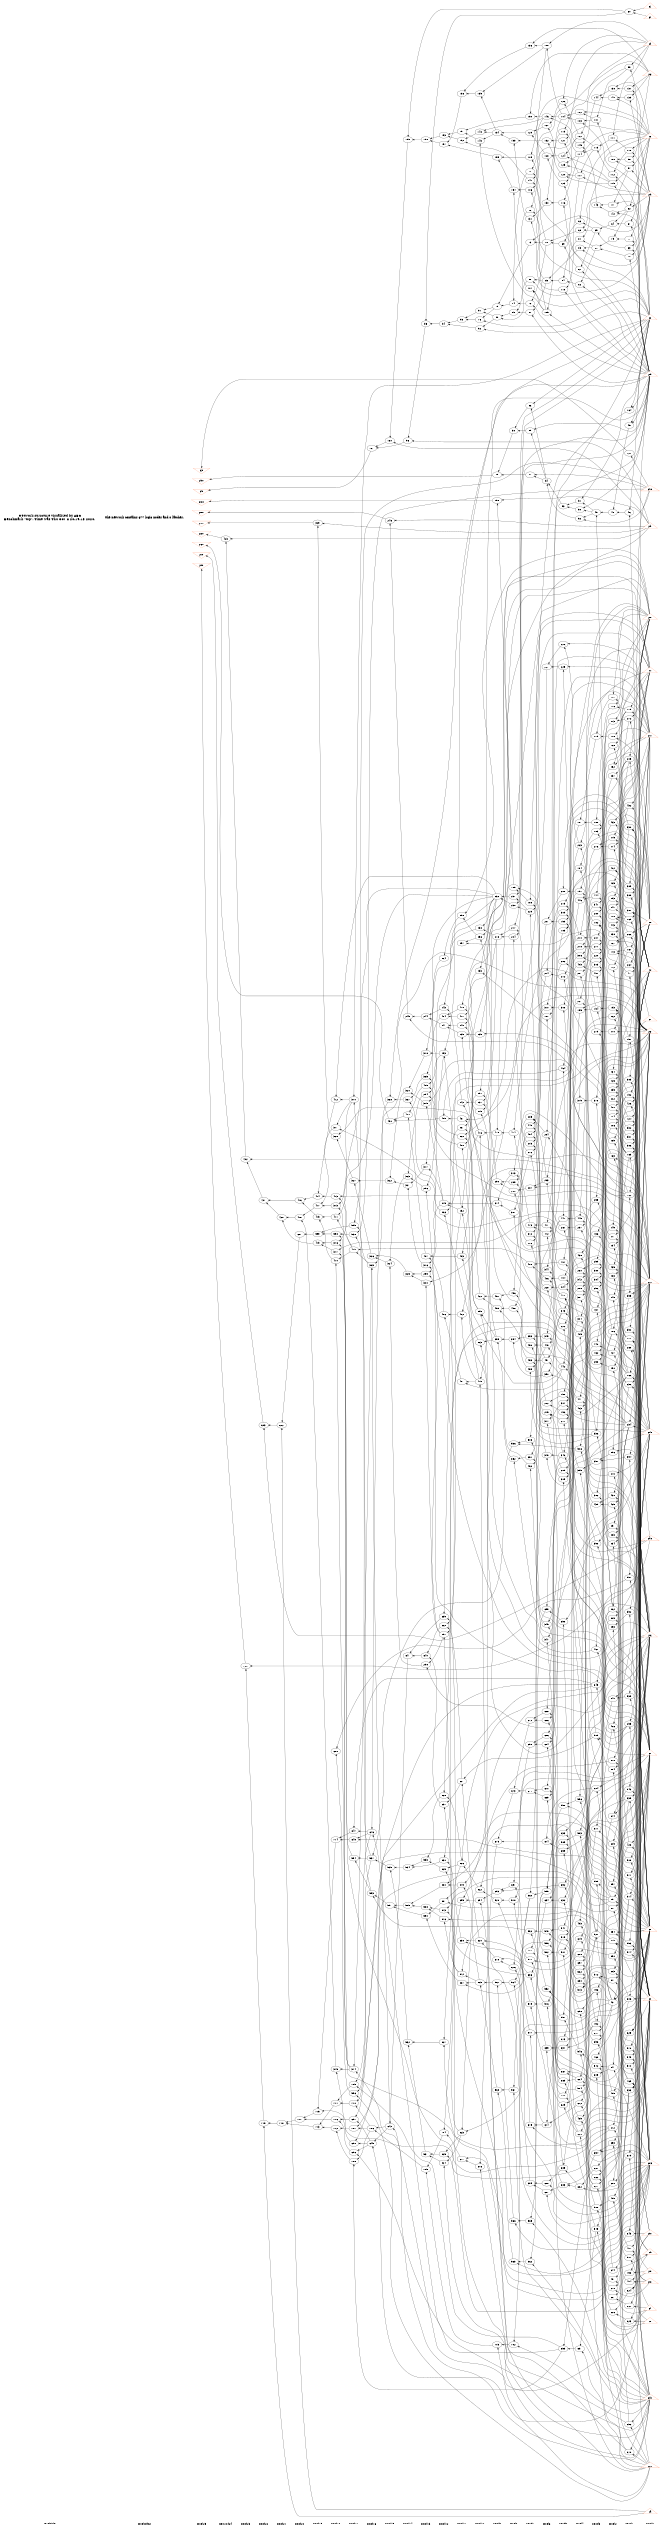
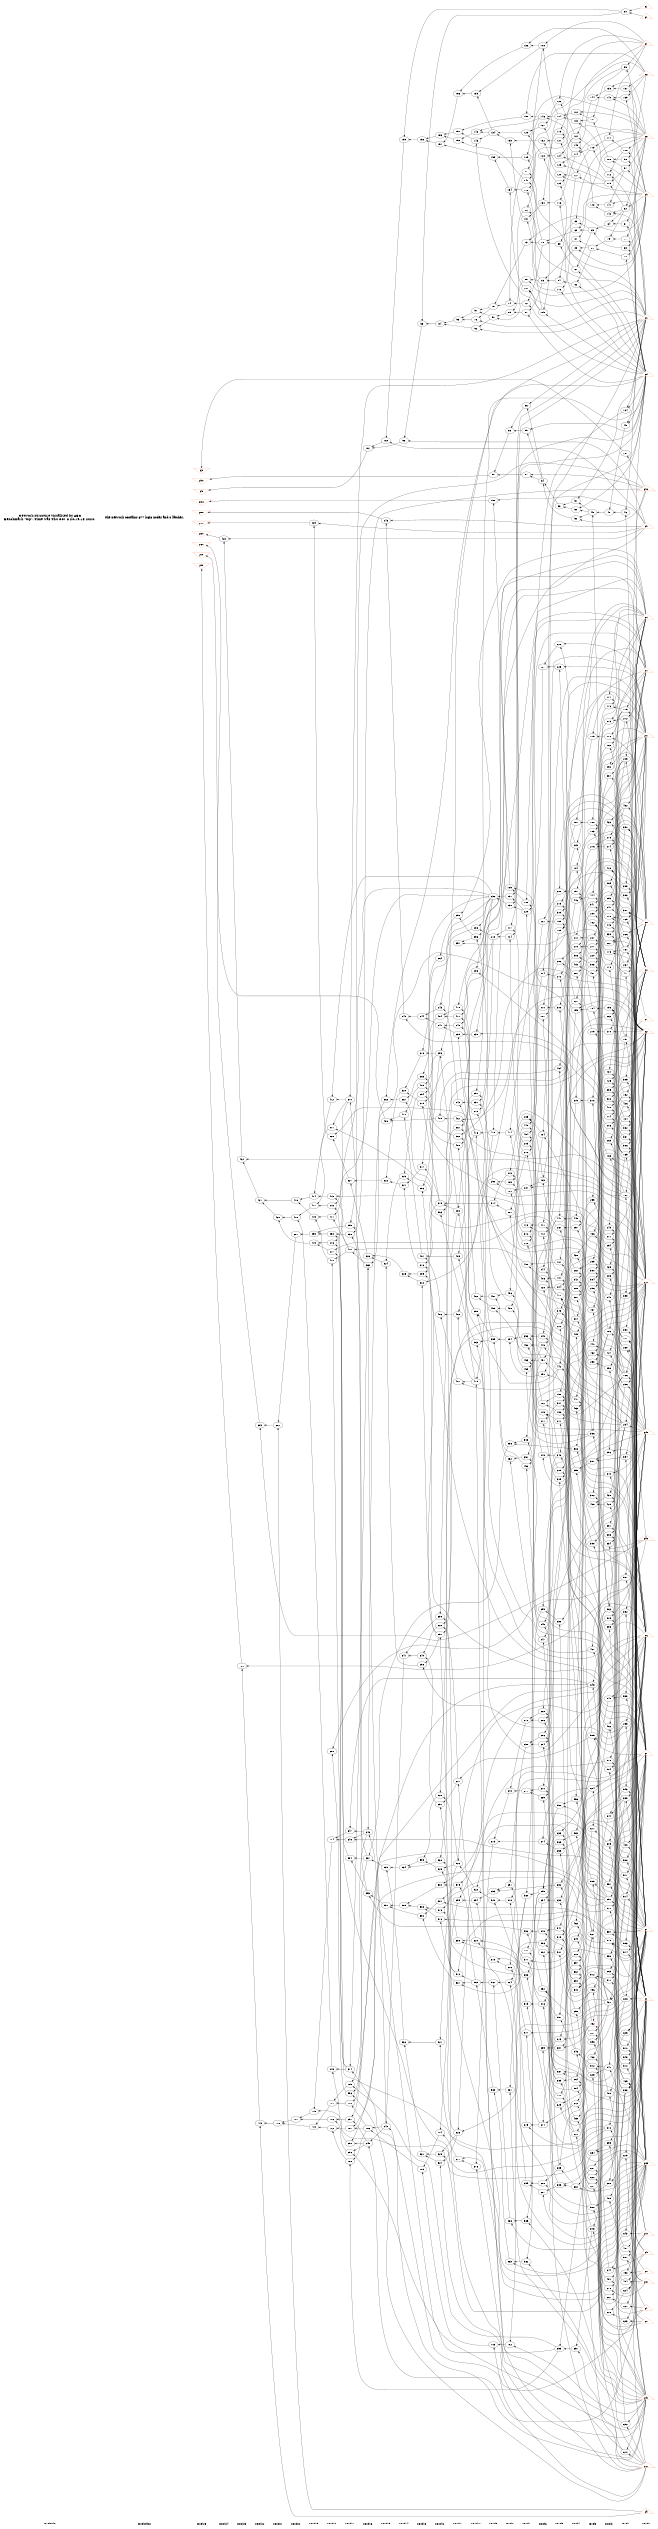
(596, 2024) -> (592, 2024)
(631, 2264) -> (628, 2264)
(226, 2524) -> (224, 2524)
